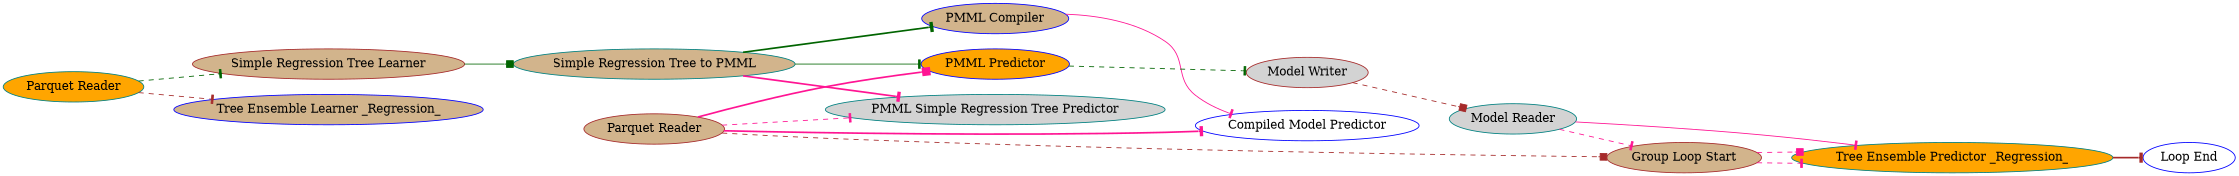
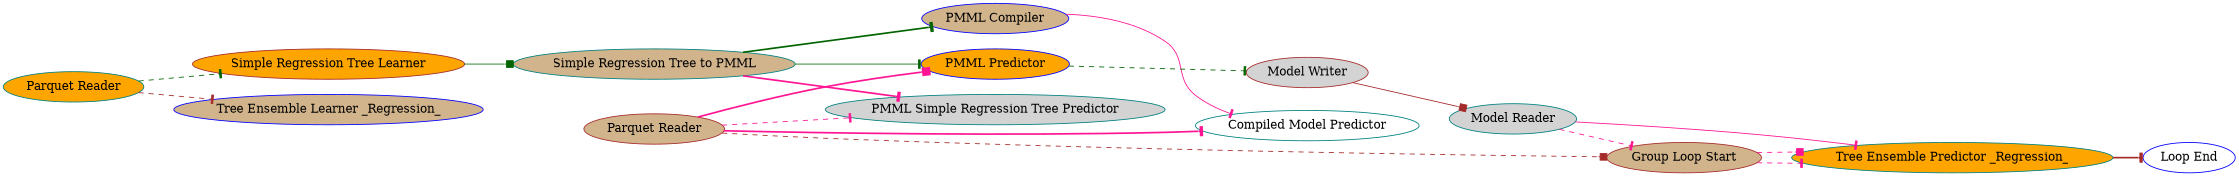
(329, 64) -> (329, 64)
(1405, 95) -> (1405, 95)
(1307, 126) -> (1307, 126)
